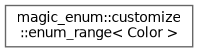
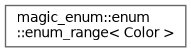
(99, 26) -> (96, 26)
